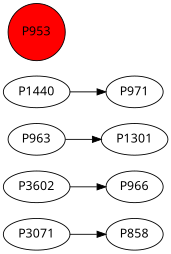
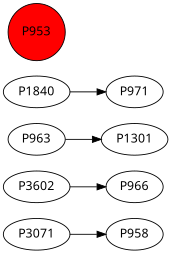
(37, 92) -> (37, 92)
(135, 234) -> (135, 234)
